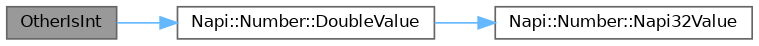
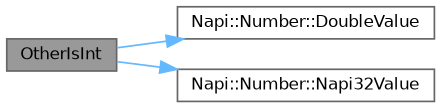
(456, 23) -> (139, 64)
